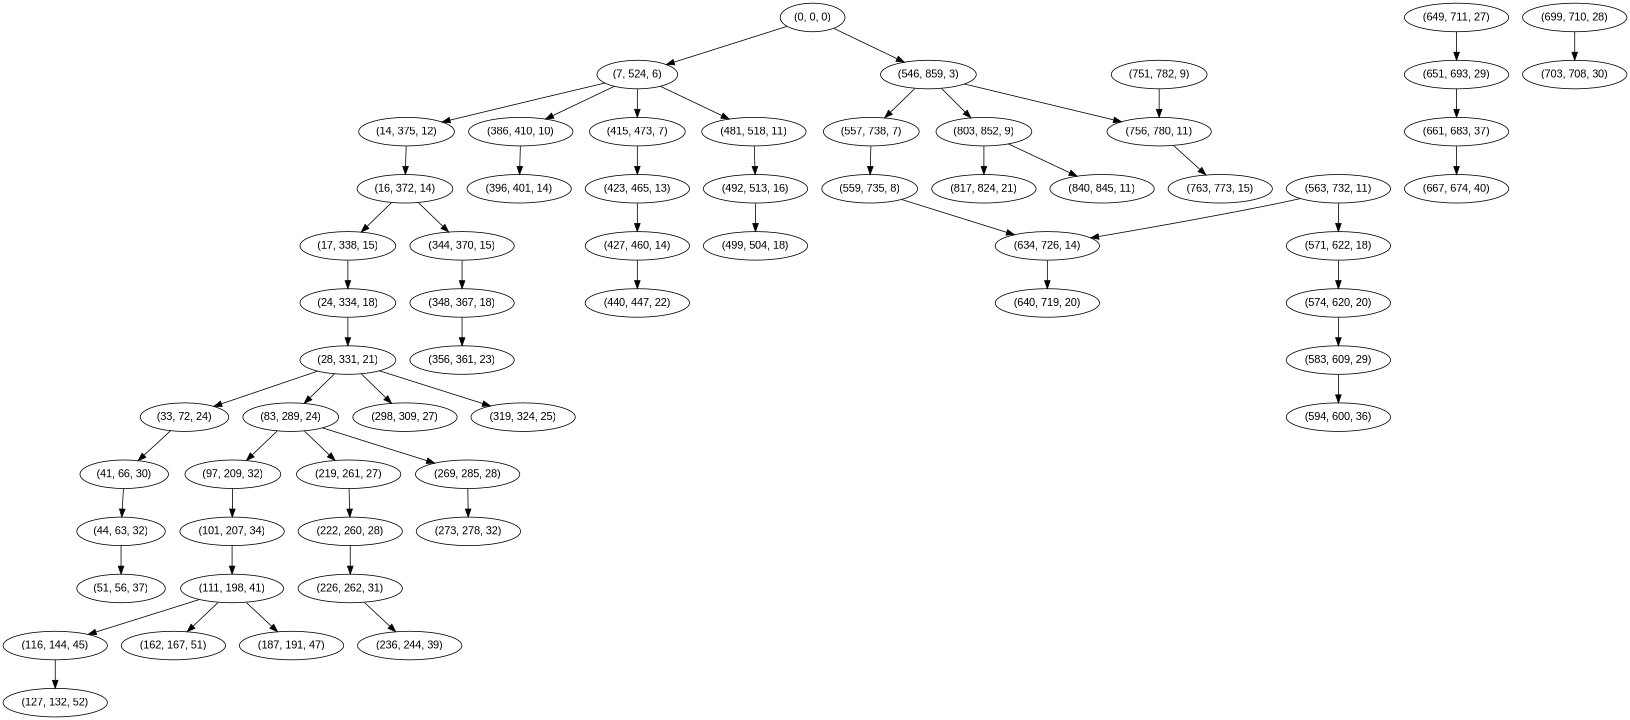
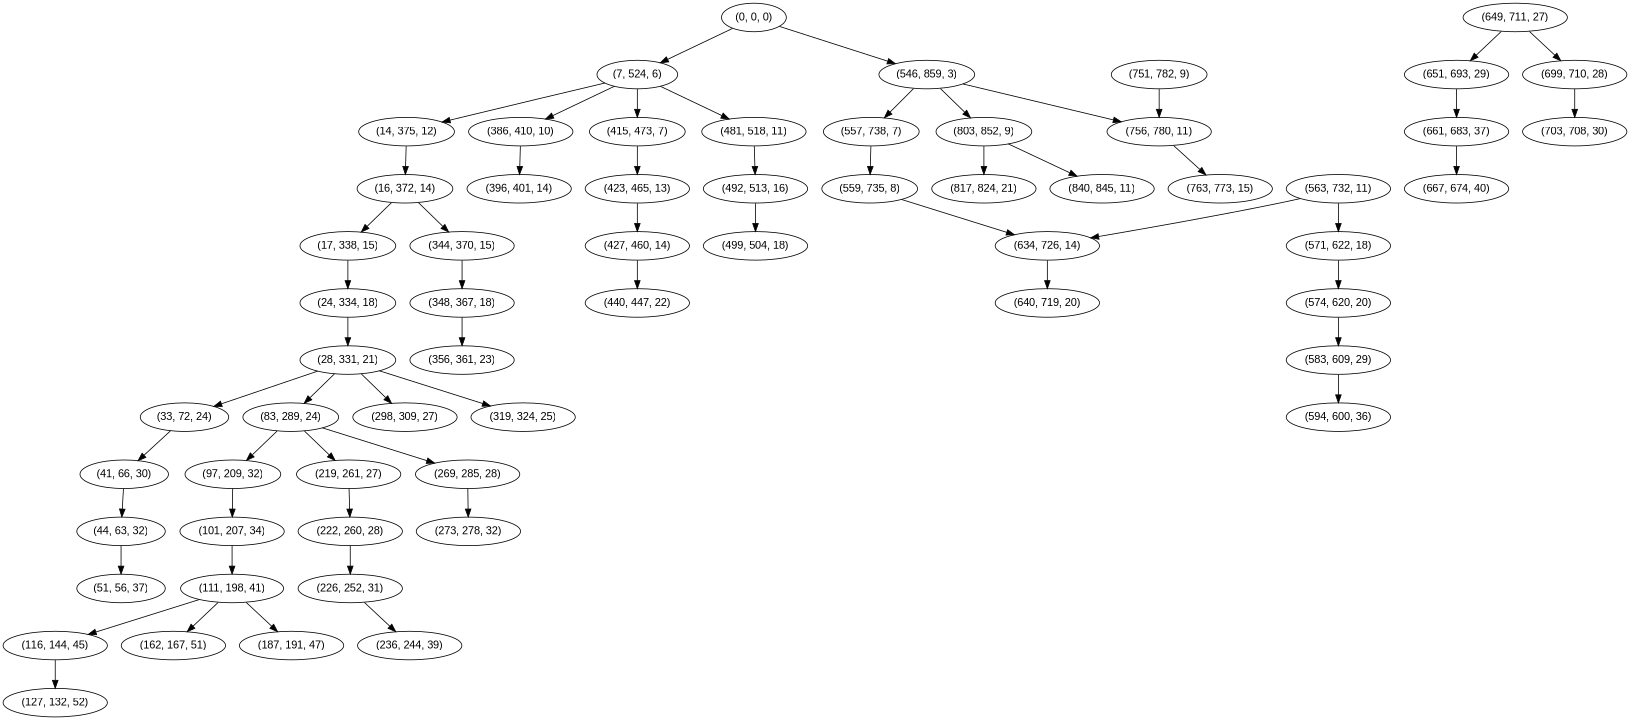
none -> (1542, 43)
(350, 588) -> (350, 588)
